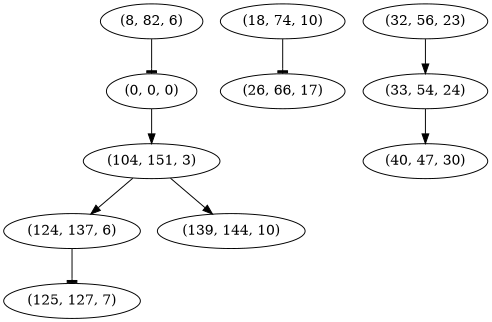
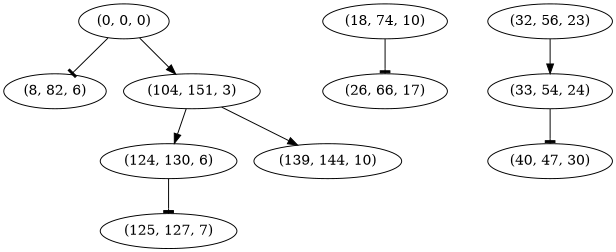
(152, 54) -> (91, 55)
(425, 121) -> (550, 124)
(72, 231) -> (169, 161)
